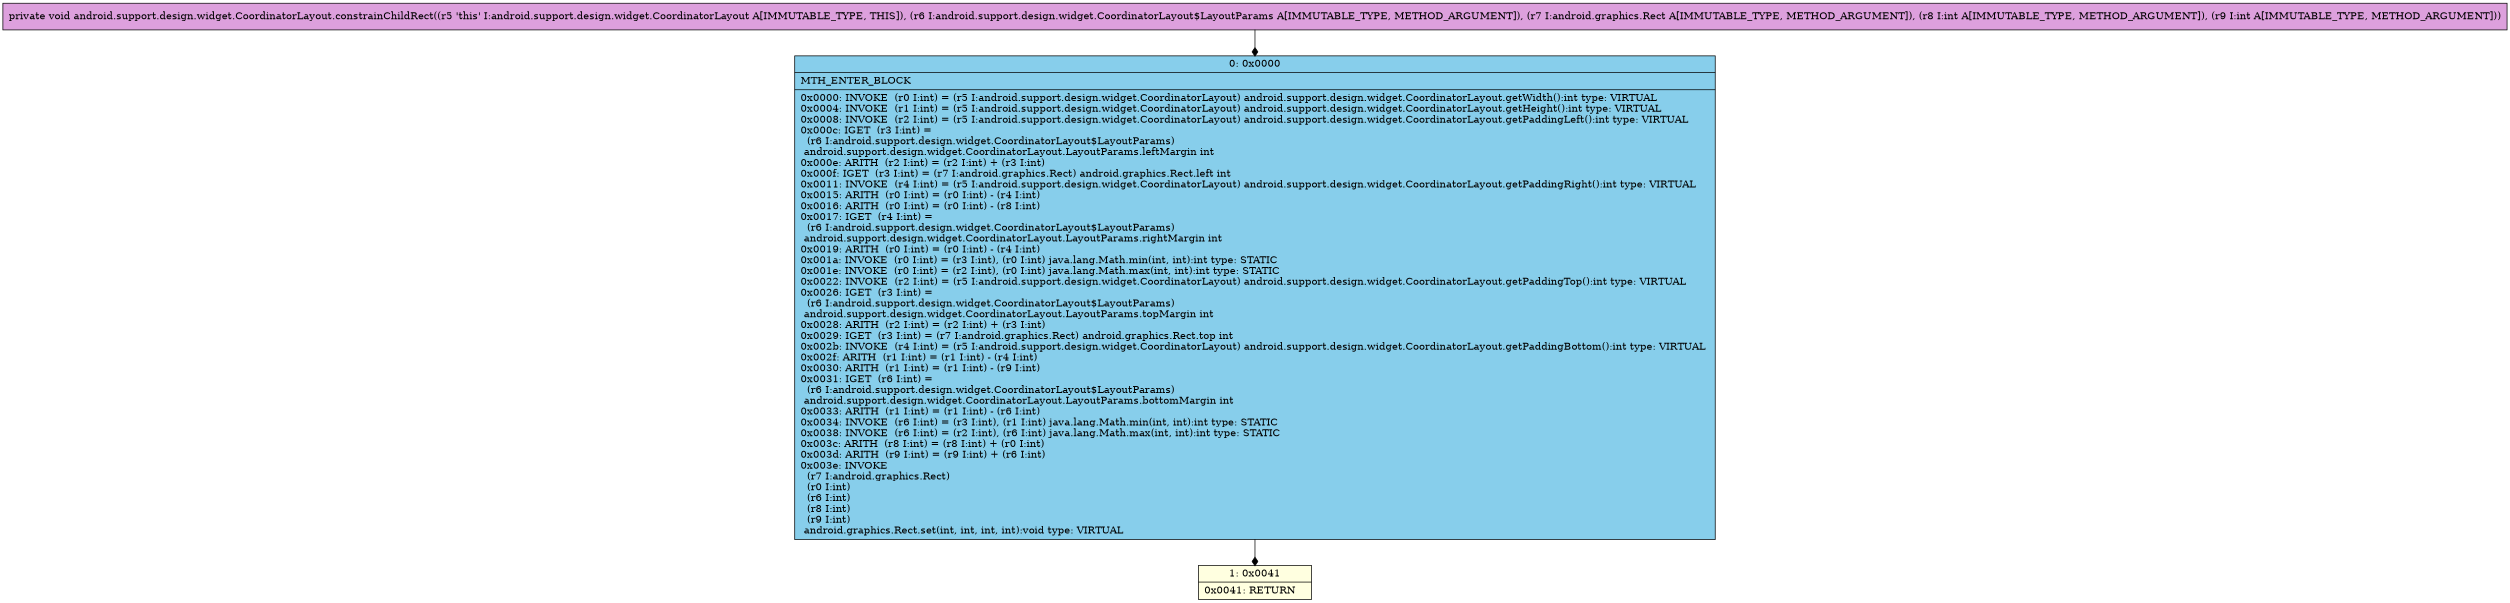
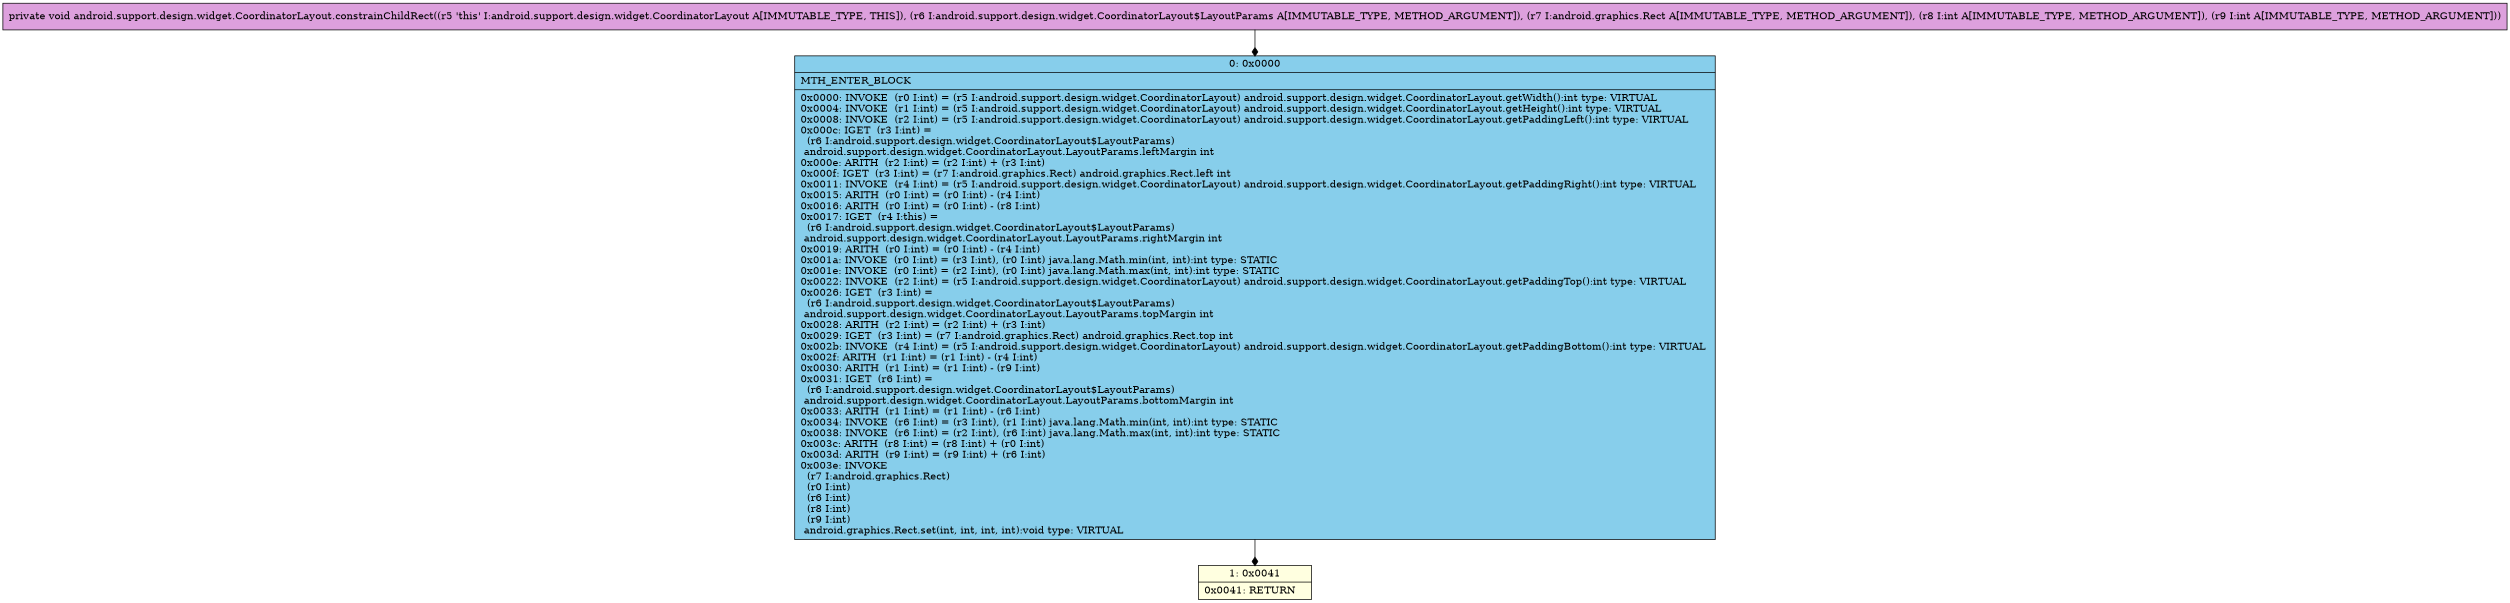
(869, 217) -> (871, 217)
